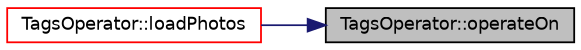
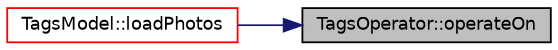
(134, 25) -> (122, 25)
